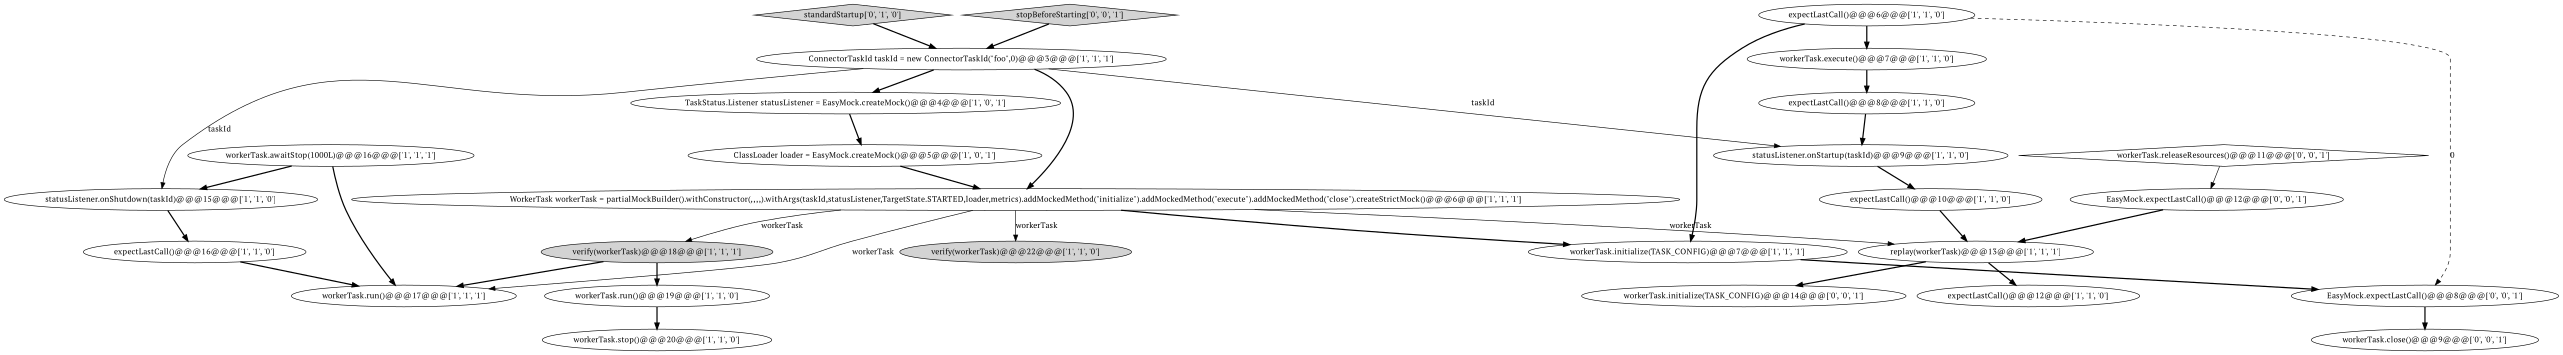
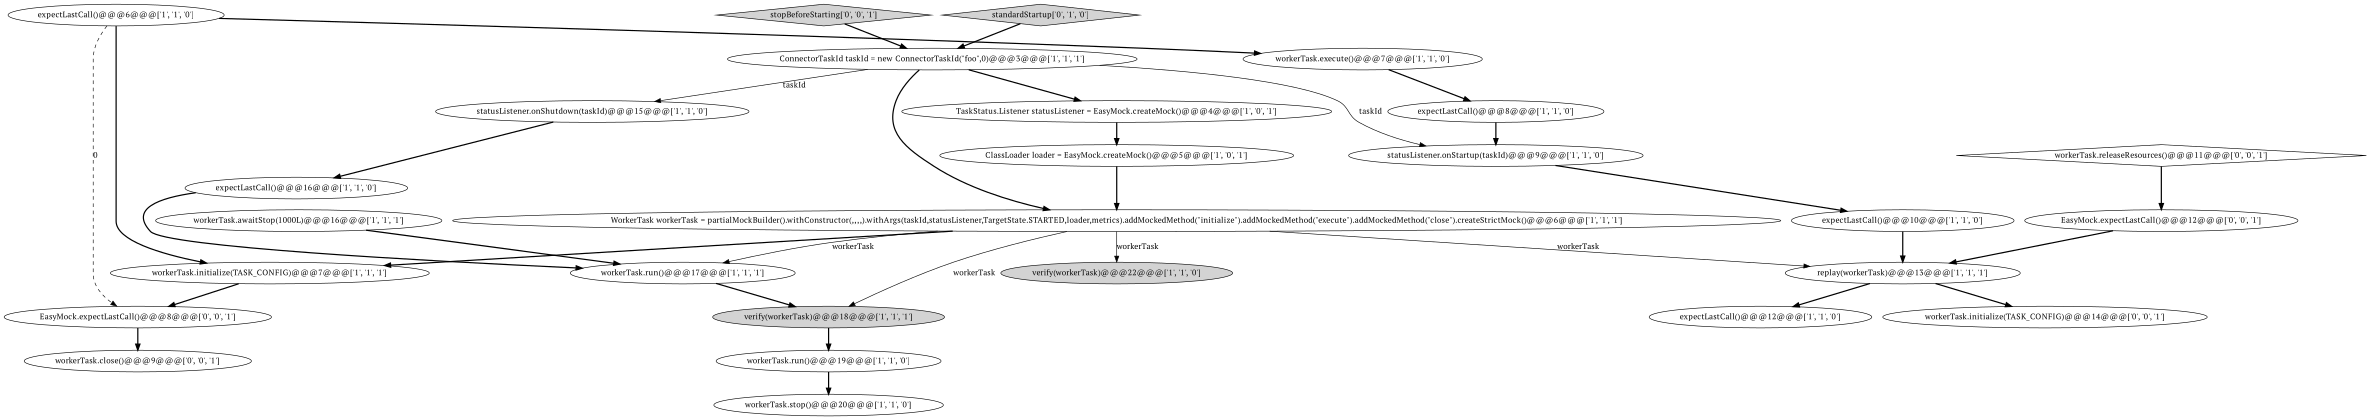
(2216, 175) -> (2161, 185)
(249, 177) -> none
(533, 273) -> (753, 294)
